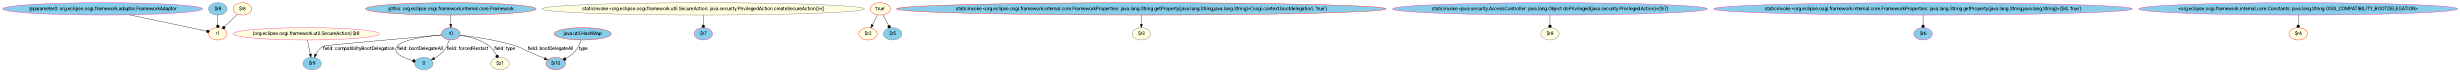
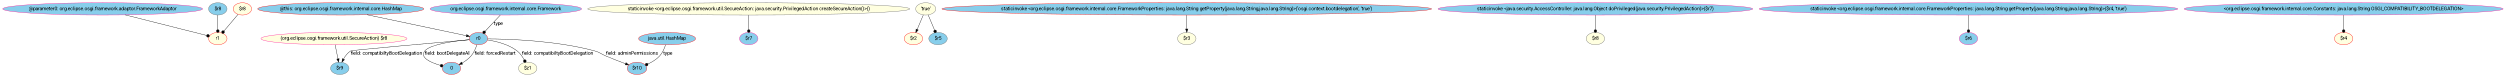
(451, 9) -> (341, 9)
none -> (506, 9)
(880, 9) -> (926, 9)
(505, 49) -> (558, 53)
(551, 49) -> (632, 53)
(424, 64) -> (452, 68)
